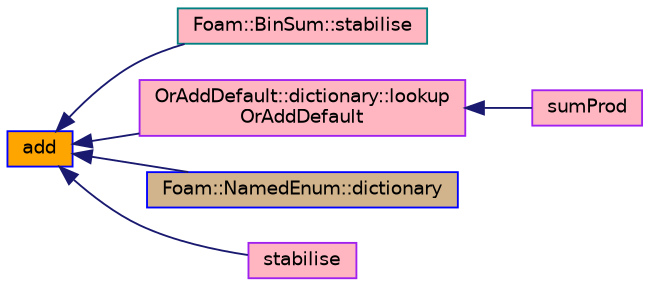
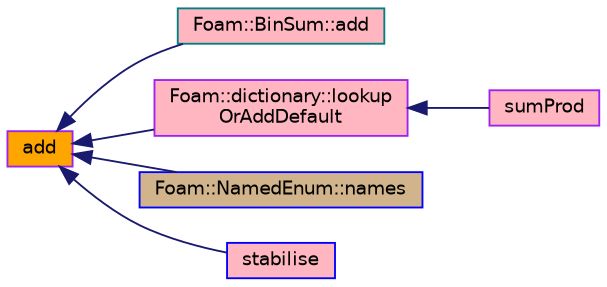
(302, 26) -> (281, 26)
(302, 108) -> (281, 108)
(40, 149) -> (40, 149)
(302, 190) -> (281, 190)
(302, 261) -> (281, 261)
